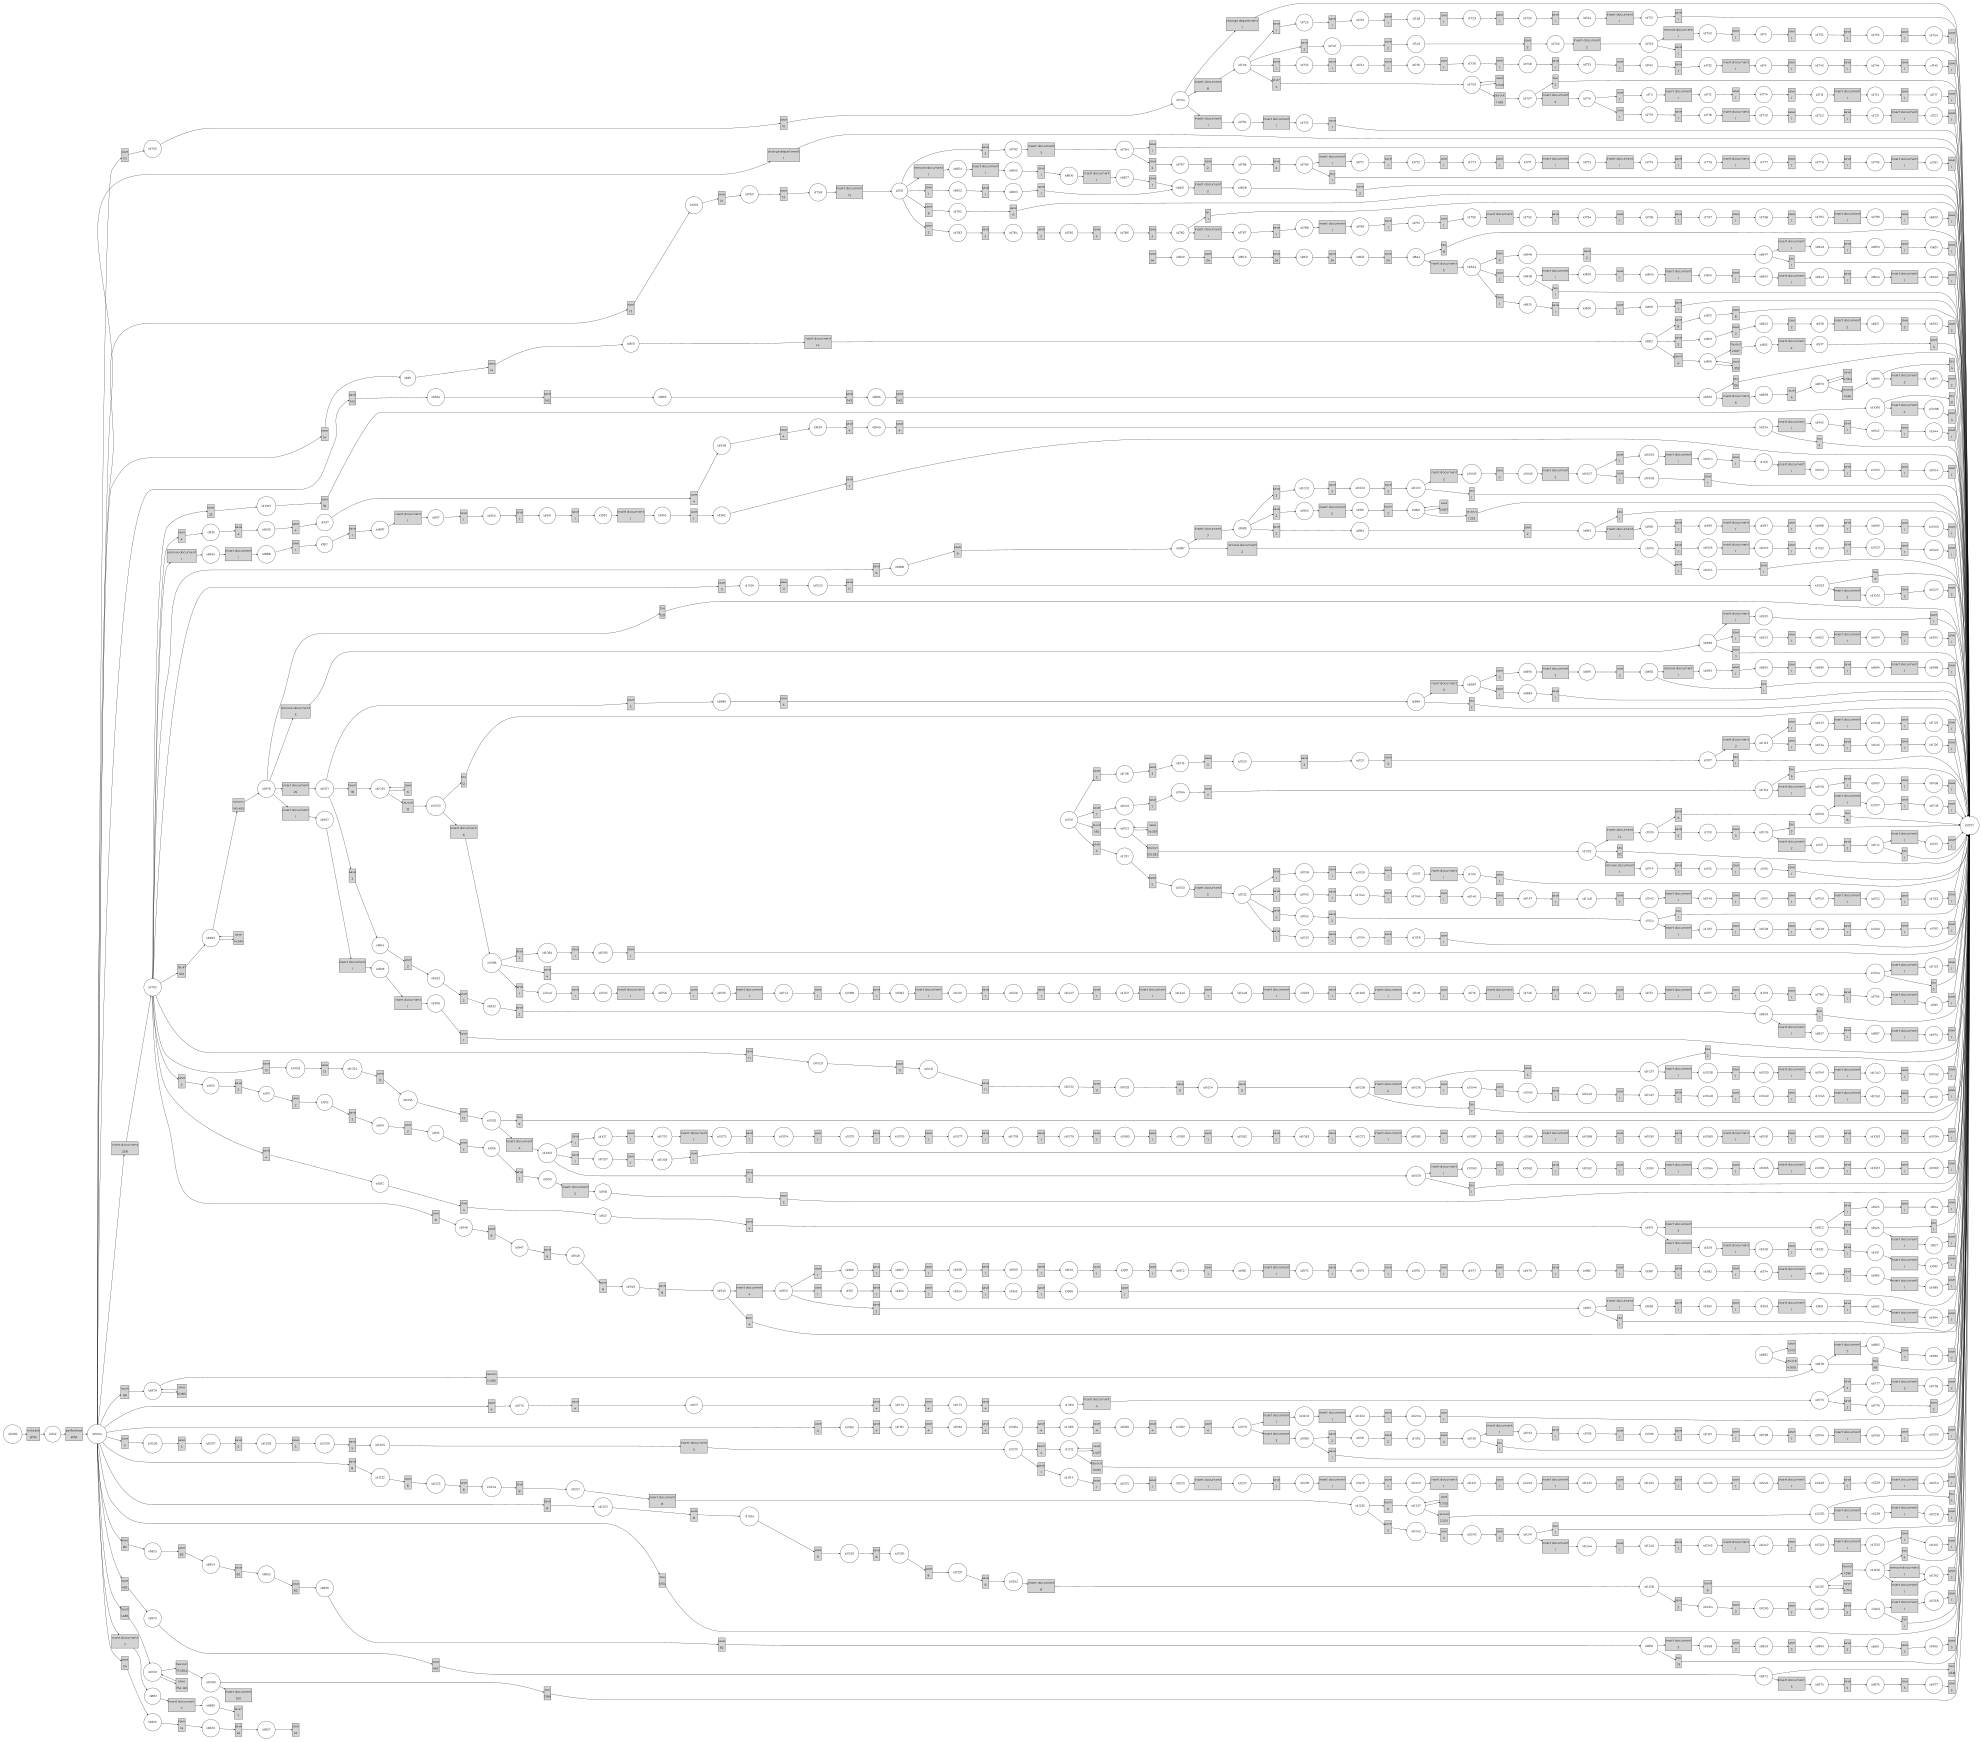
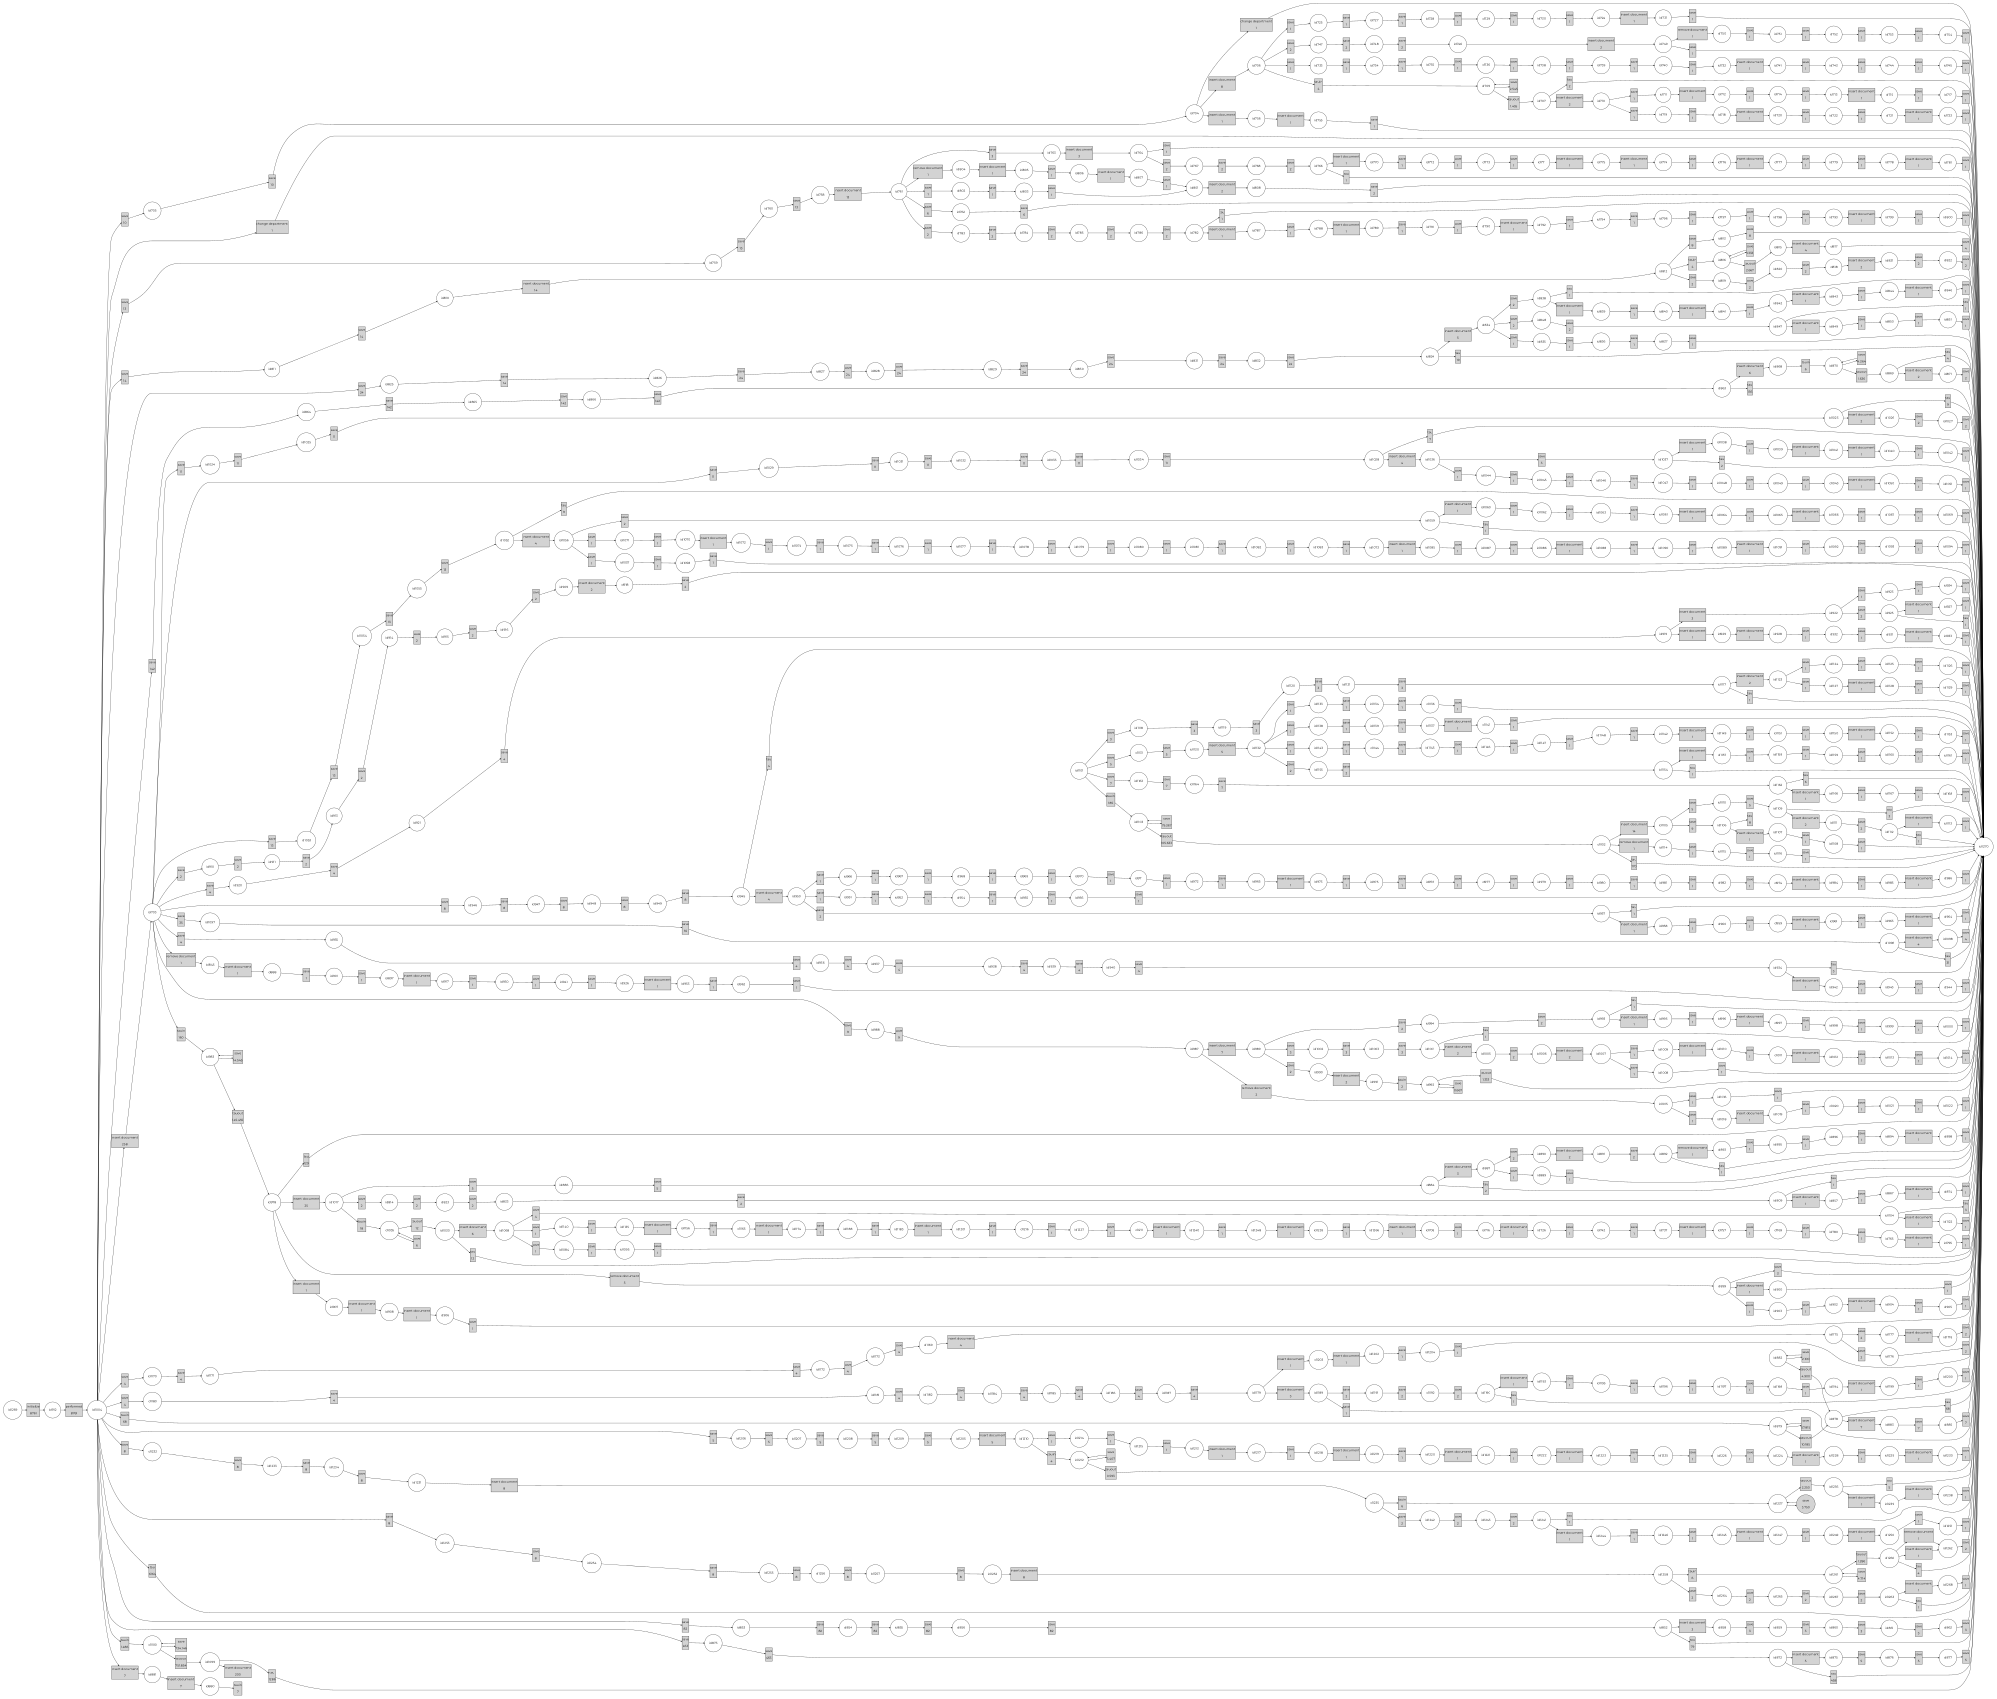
none -> (875, 371)
(1905, 820) -> none
none -> (1795, 1355)
(1444, 1500) -> (1806, 1504)
